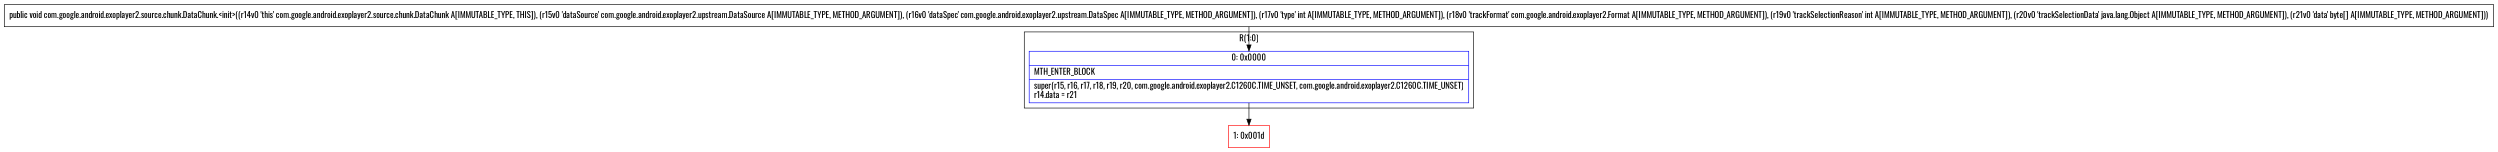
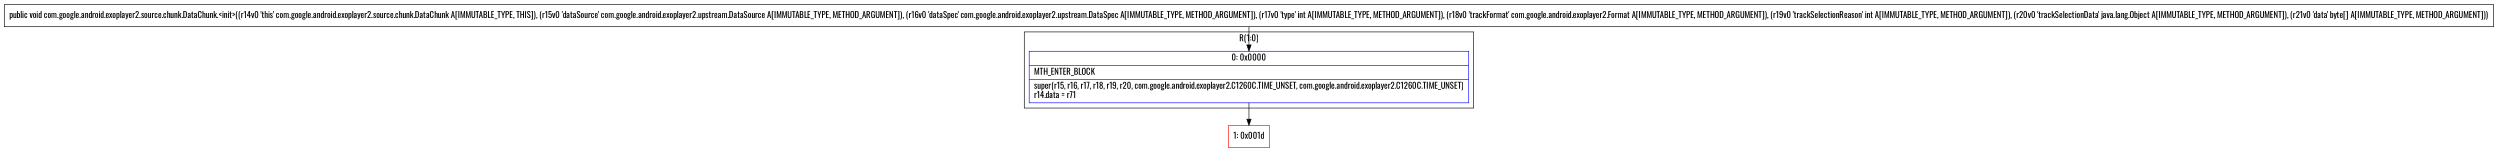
(1056, 95) -> (1055, 95)
